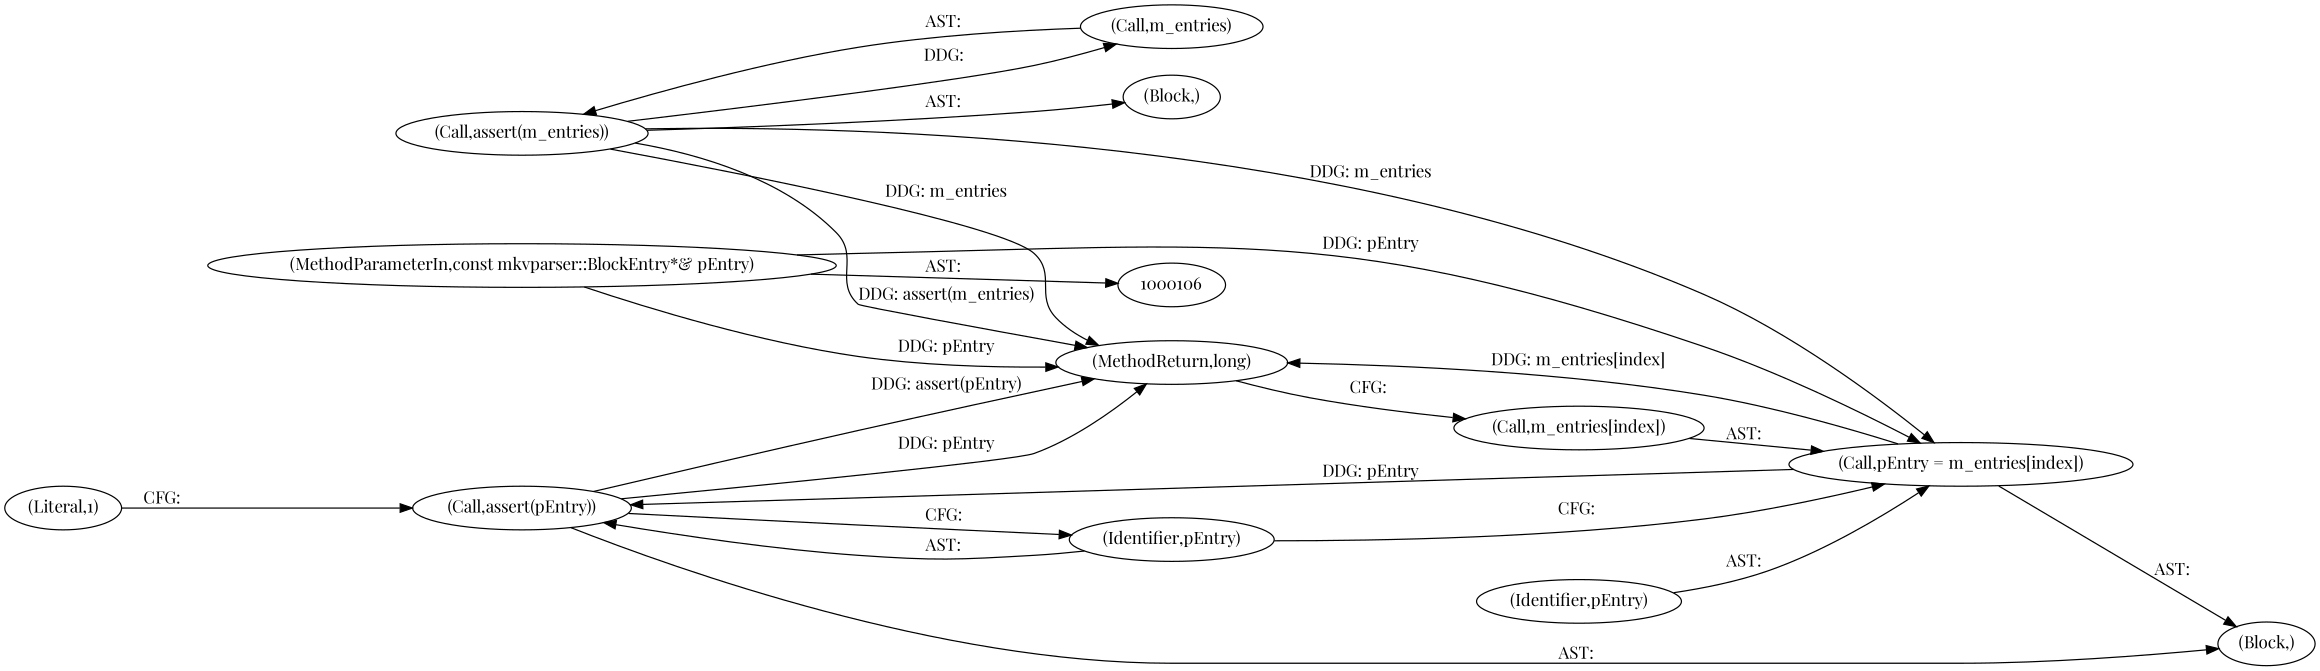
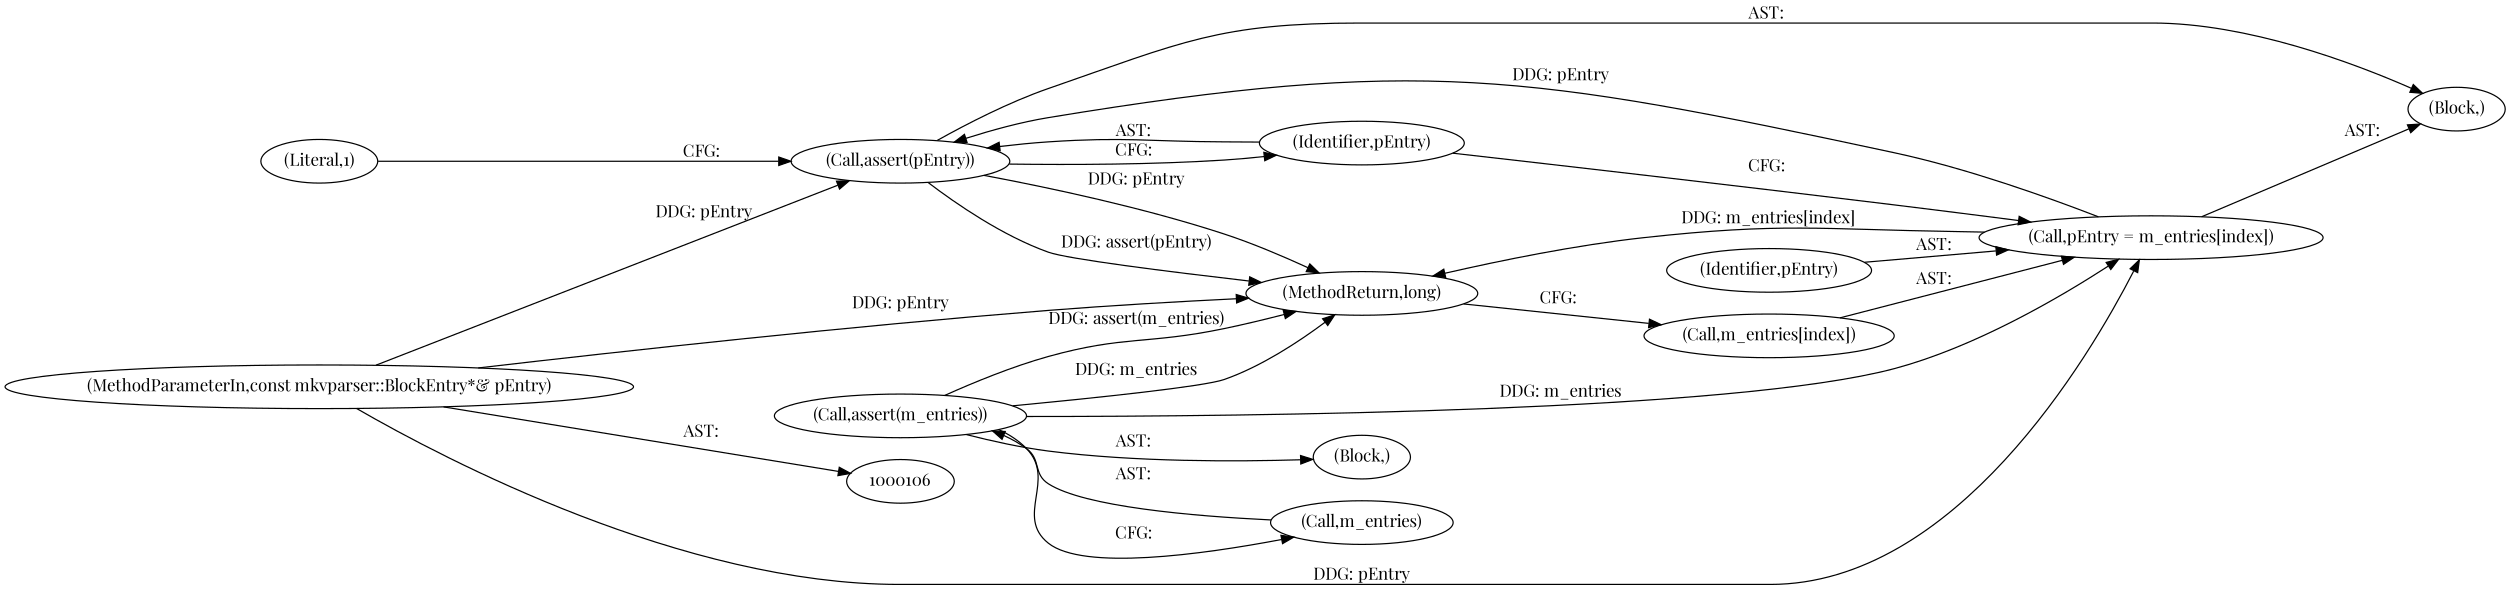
(946, 56) -> (1136, 534)
none -> (607, 275)
